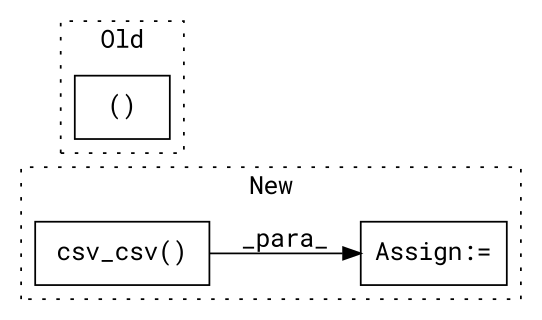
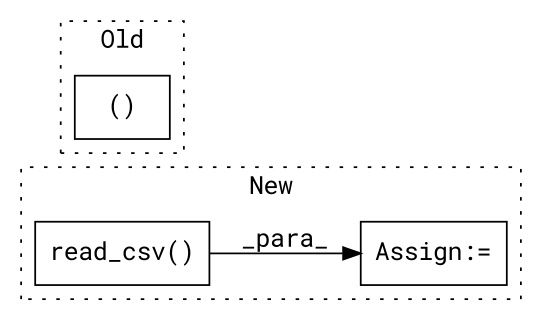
(122, 253) -> (122, 253)
